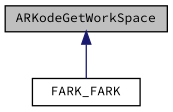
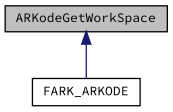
(86, 92) -> (86, 92)
